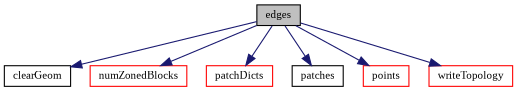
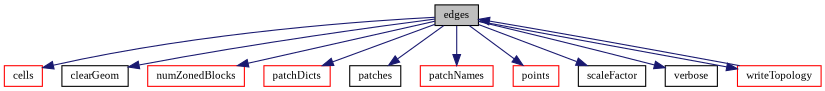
none -> (615, 43)
none -> (23, 76)
none -> (457, 76)
none -> (612, 76)
none -> (691, 76)
